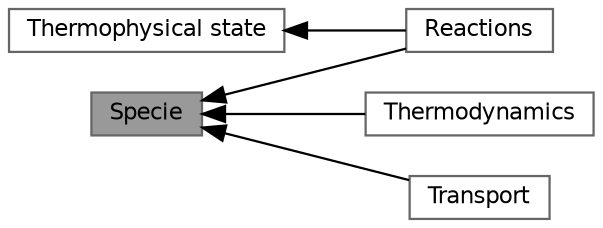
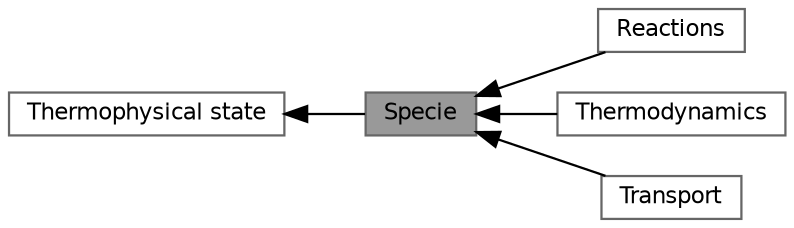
(357, 30) -> (336, 114)
